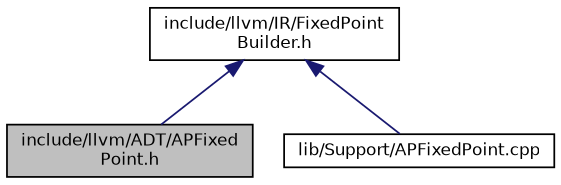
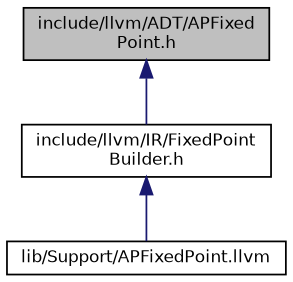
(195, 98) -> (146, 101)
(419, 151) -> (146, 258)
